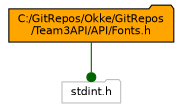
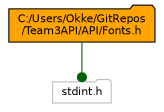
(91, 25) -> (82, 25)
